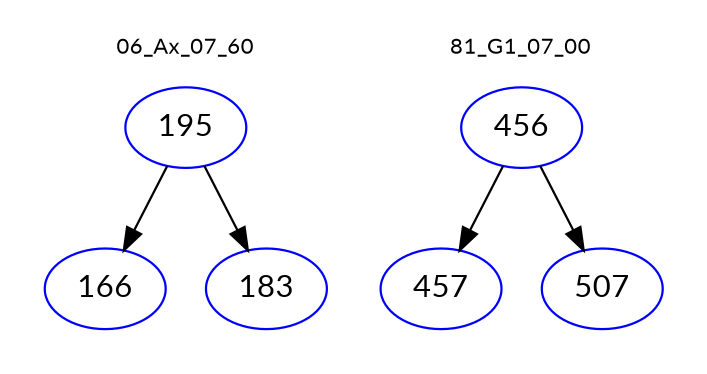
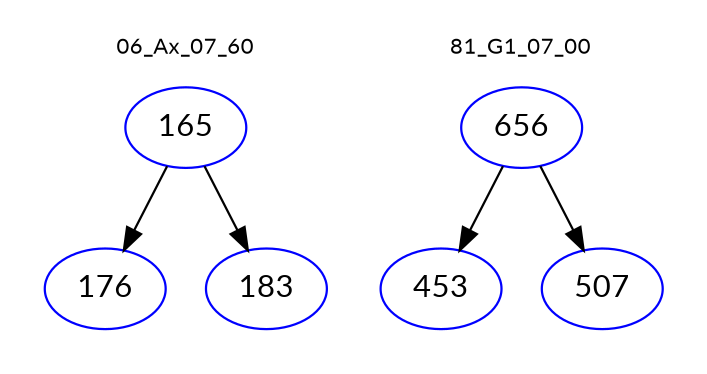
(186, 128) -> (186, 128)
(522, 128) -> (522, 128)
(105, 289) -> (105, 289)
(441, 289) -> (441, 289)
